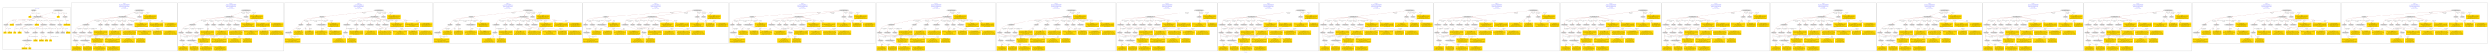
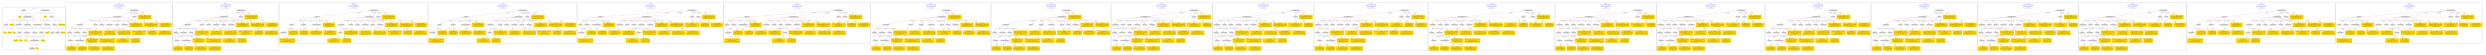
(37, 25) -> none
(25, 48) -> (32, 48)
